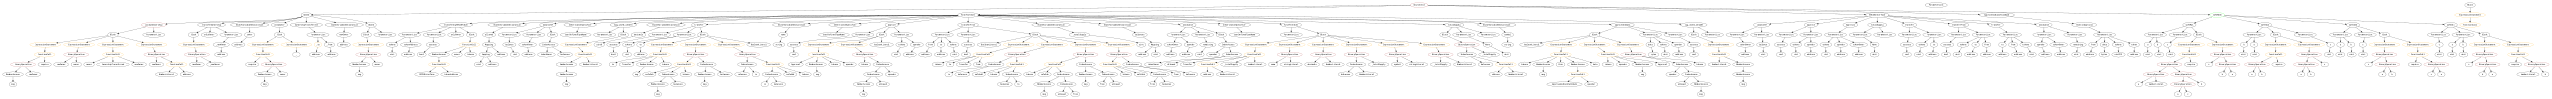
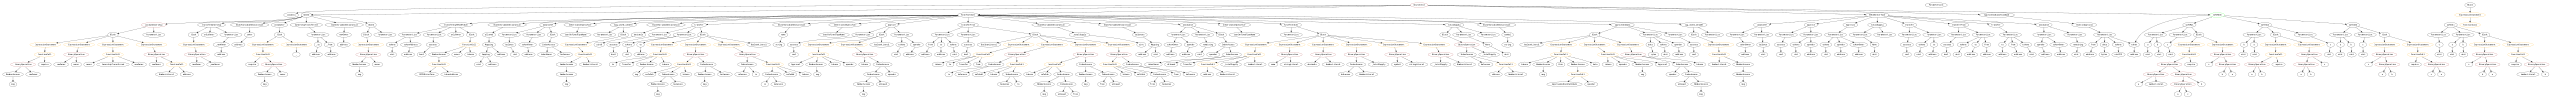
none -> (291, 15)
(2334, 20) -> (2170, 21)
(318, 45) -> (318, 45)
